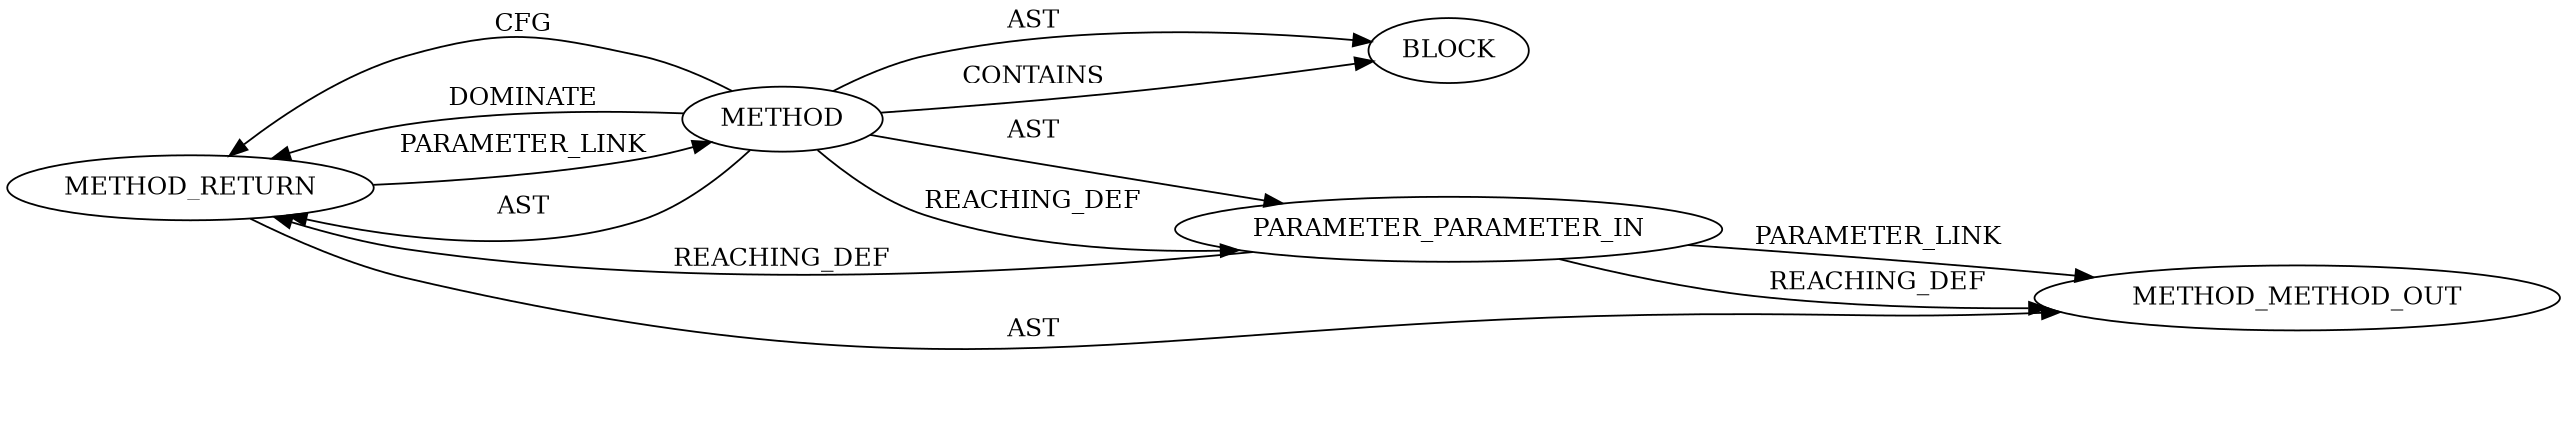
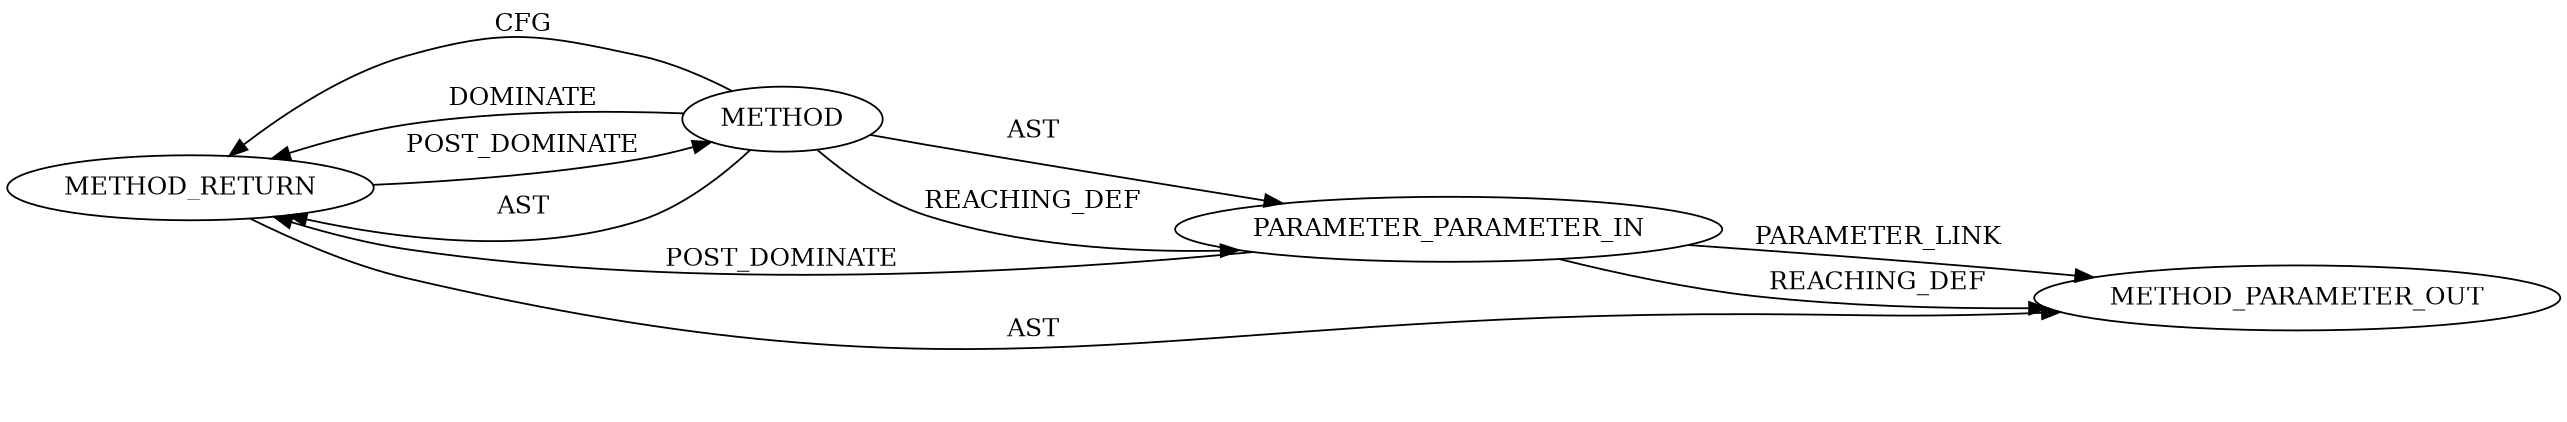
(1449, 51) -> none
(523, 145) -> (523, 145)
(783, 259) -> (783, 259)
(2297, 298) -> (2297, 298)
